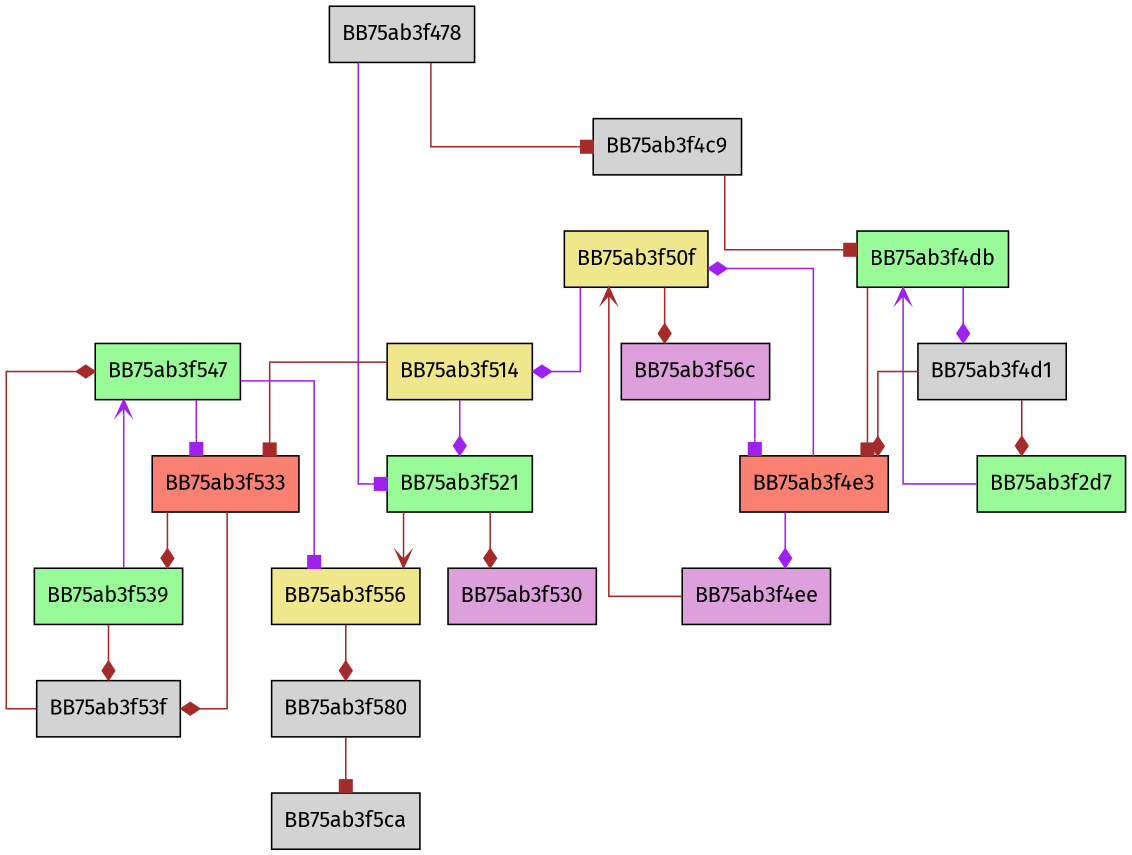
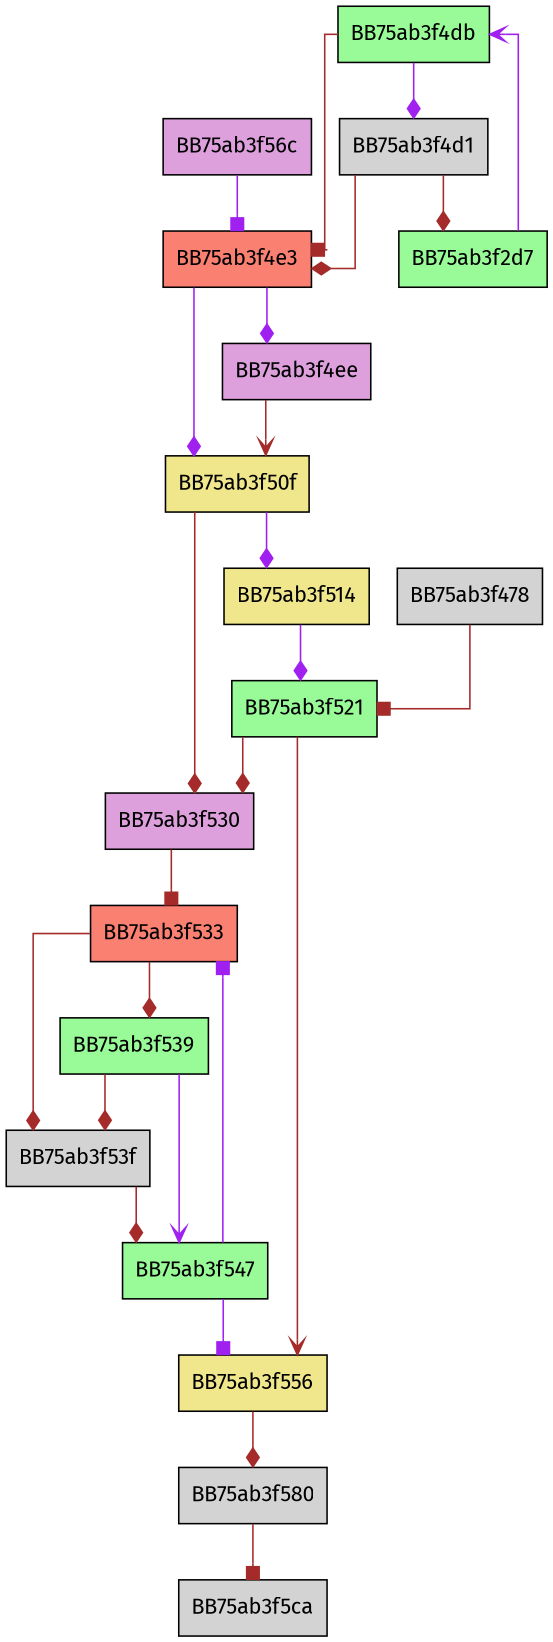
(667, 147) -> none
(358, 280) -> (470, 705)
(665, 306) -> (195, 643)
(289, 362) -> (171, 869)
